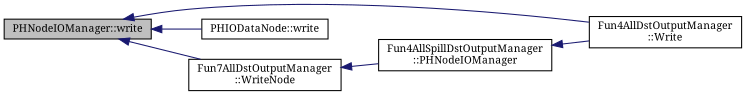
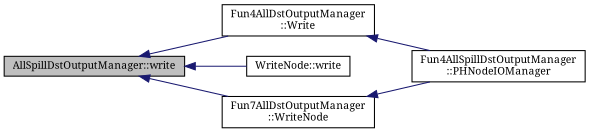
(78, 29) -> (94, 66)
(265, 29) -> (298, 66)
(576, 42) -> (404, 45)
